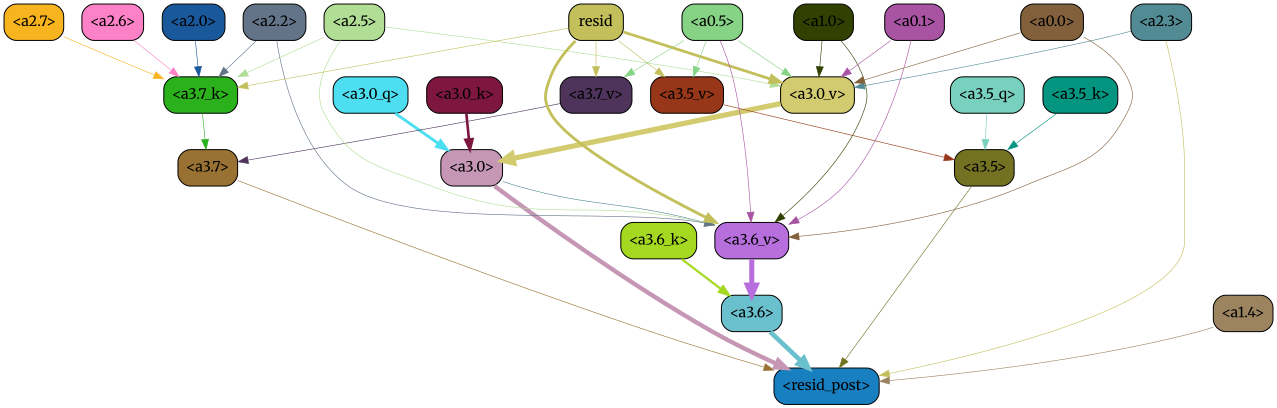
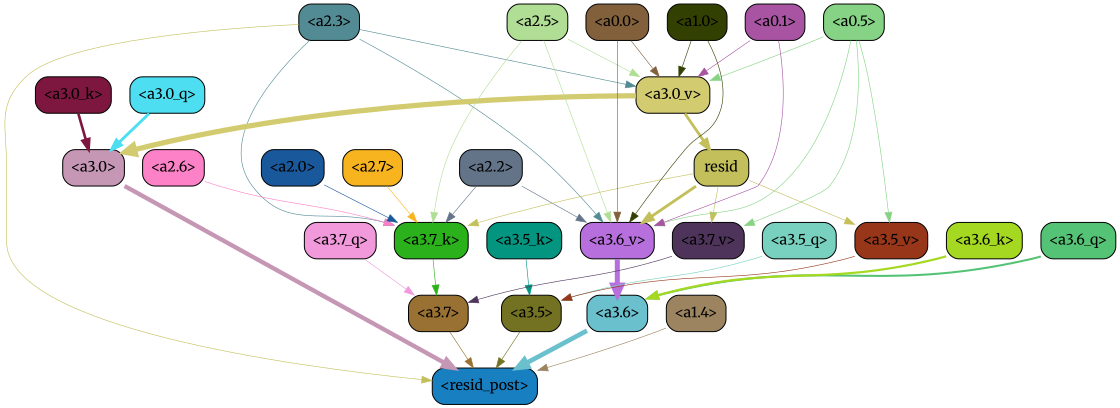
(693, 54) -> (694, 127)
(742, 125) -> (794, 171)
none -> (246, 173)
(603, 203) -> (486, 116)
none -> (340, 241)
none -> (1078, 241)
